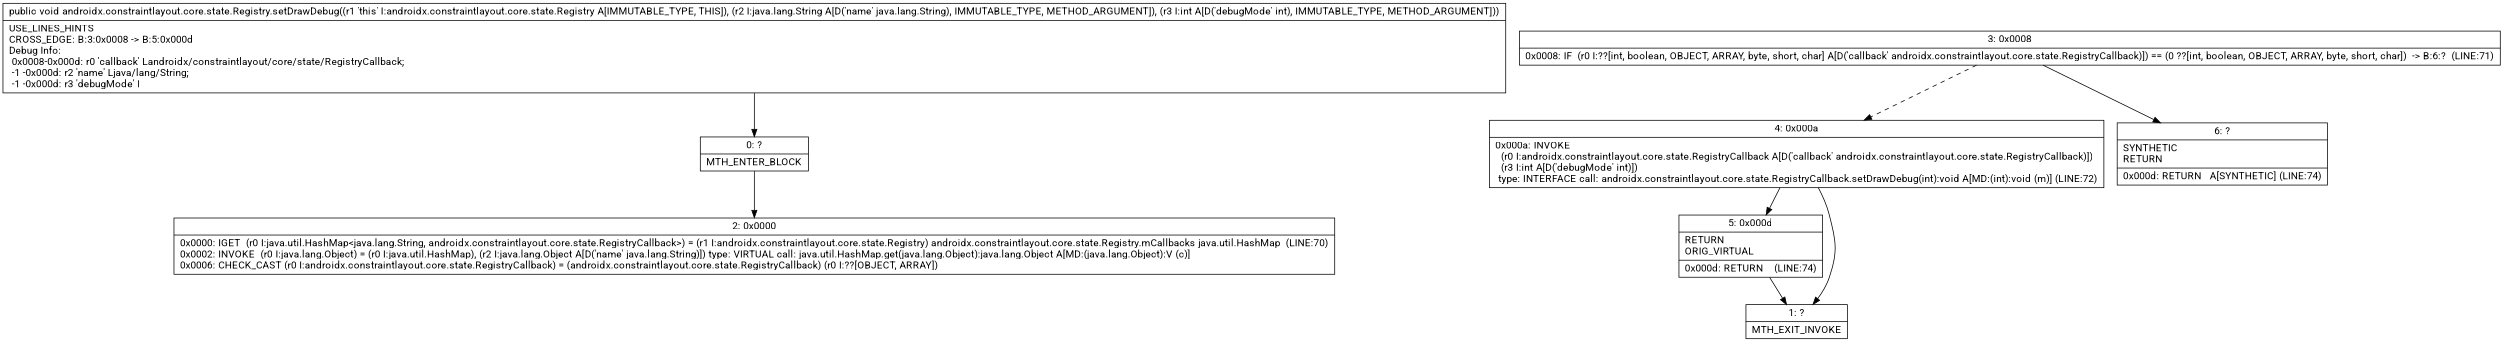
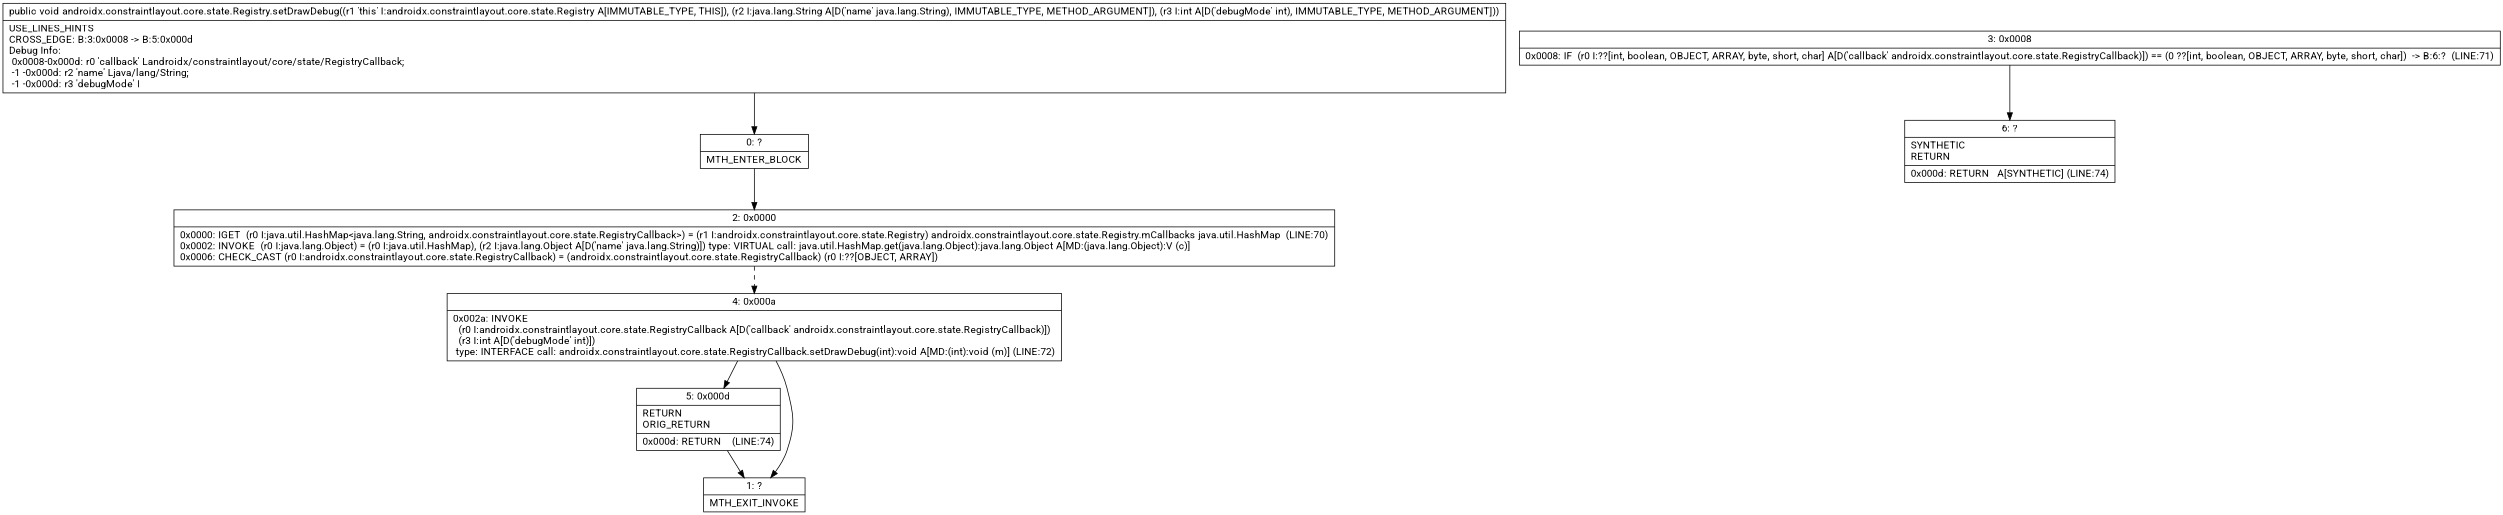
(1924, 91) -> (754, 276)
(1536, 145) -> (493, 319)
(1720, 251) -> (677, 425)
